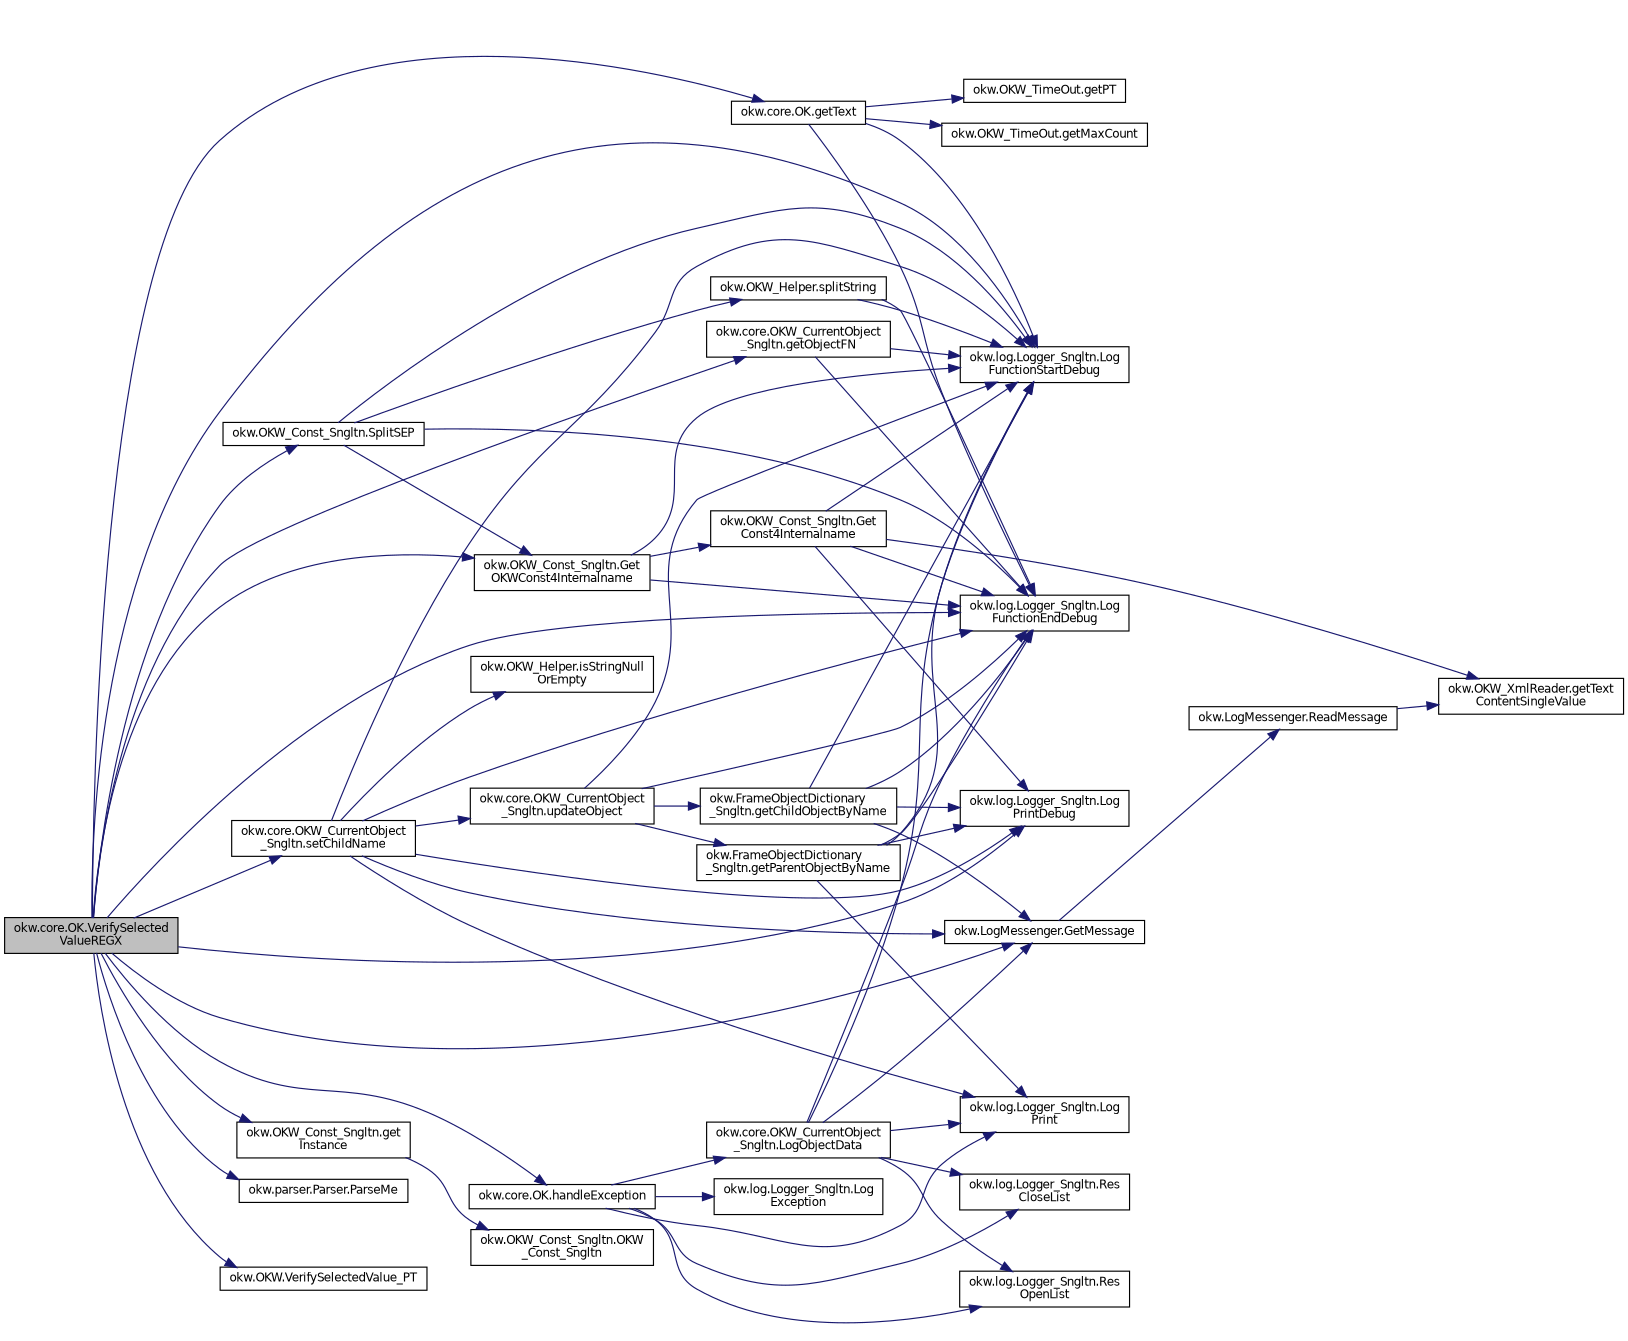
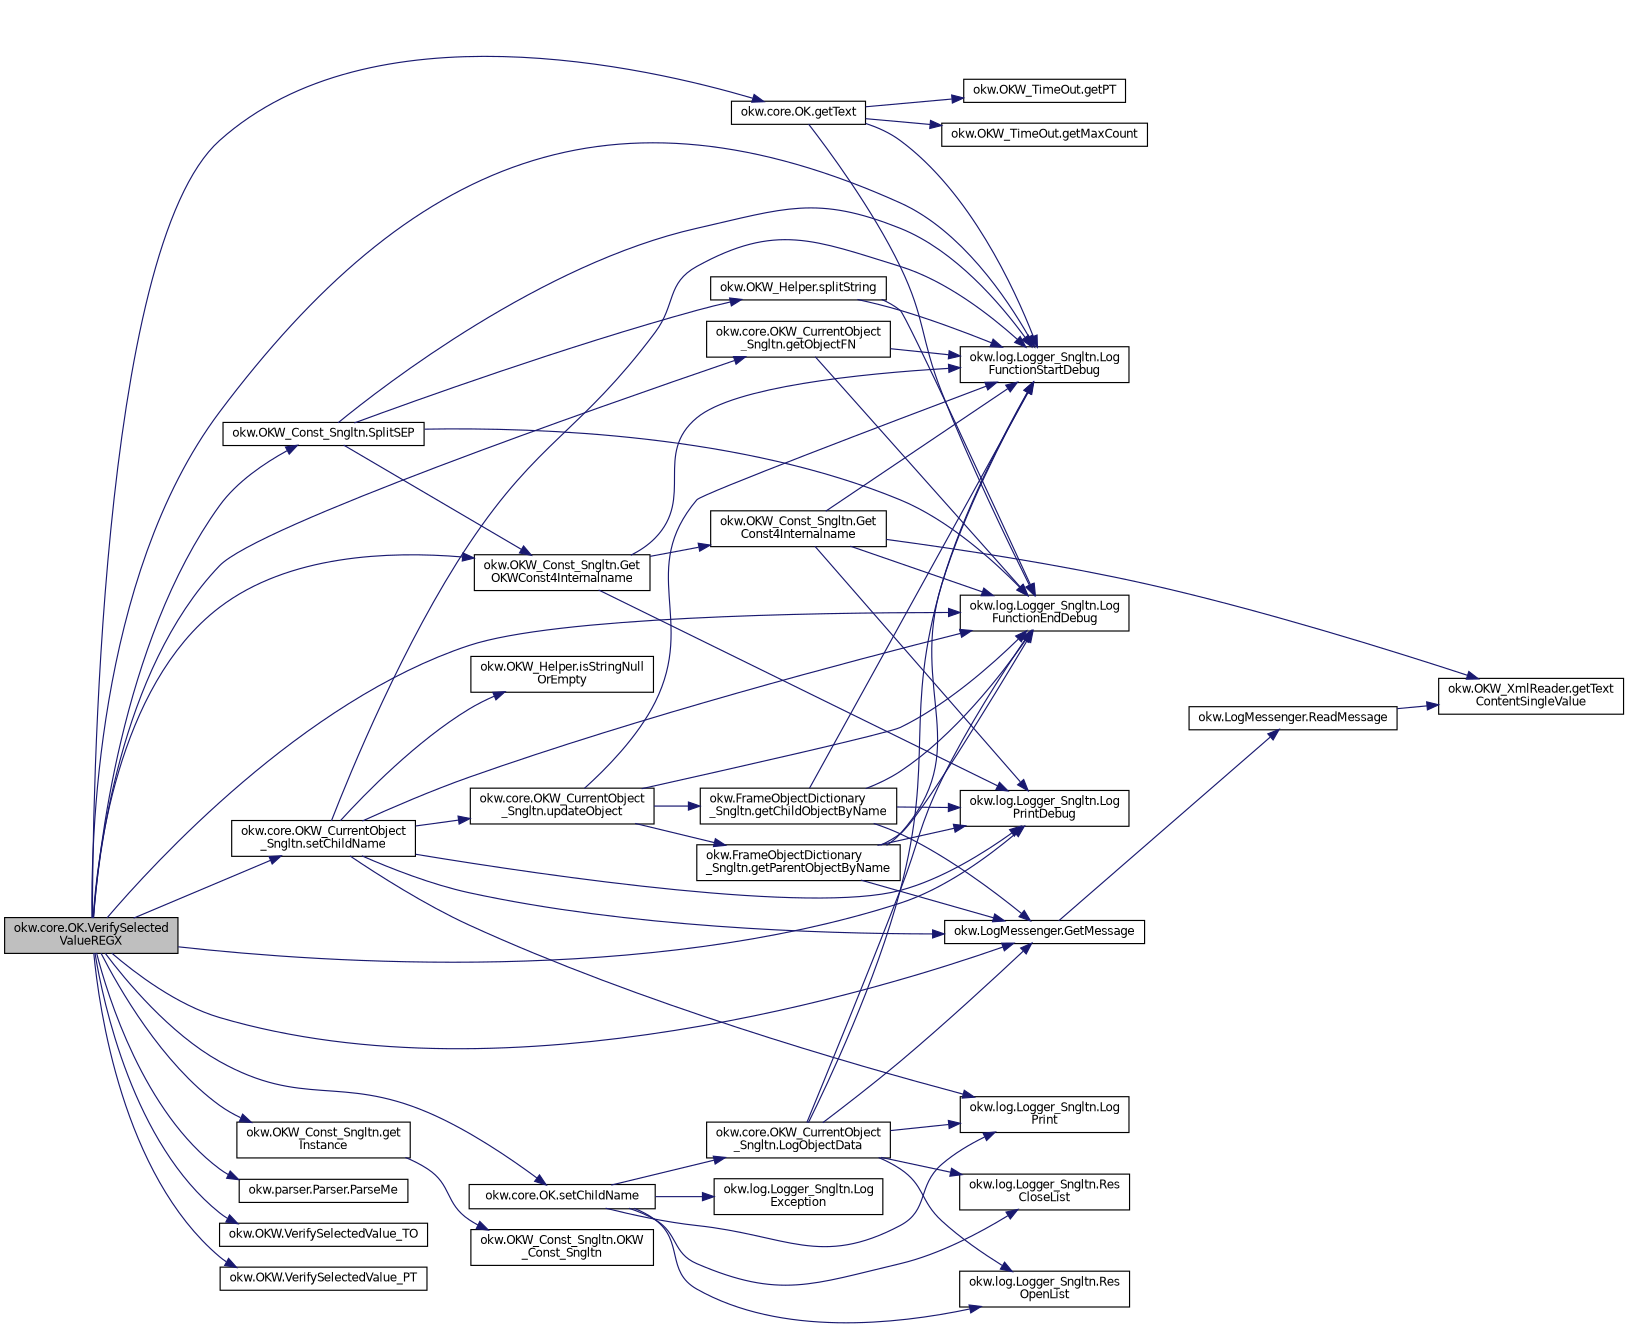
(799, 592) -> (798, 688)
(918, 985) -> (930, 900)
(562, 1197) -> (562, 1197)
none -> (324, 1235)
